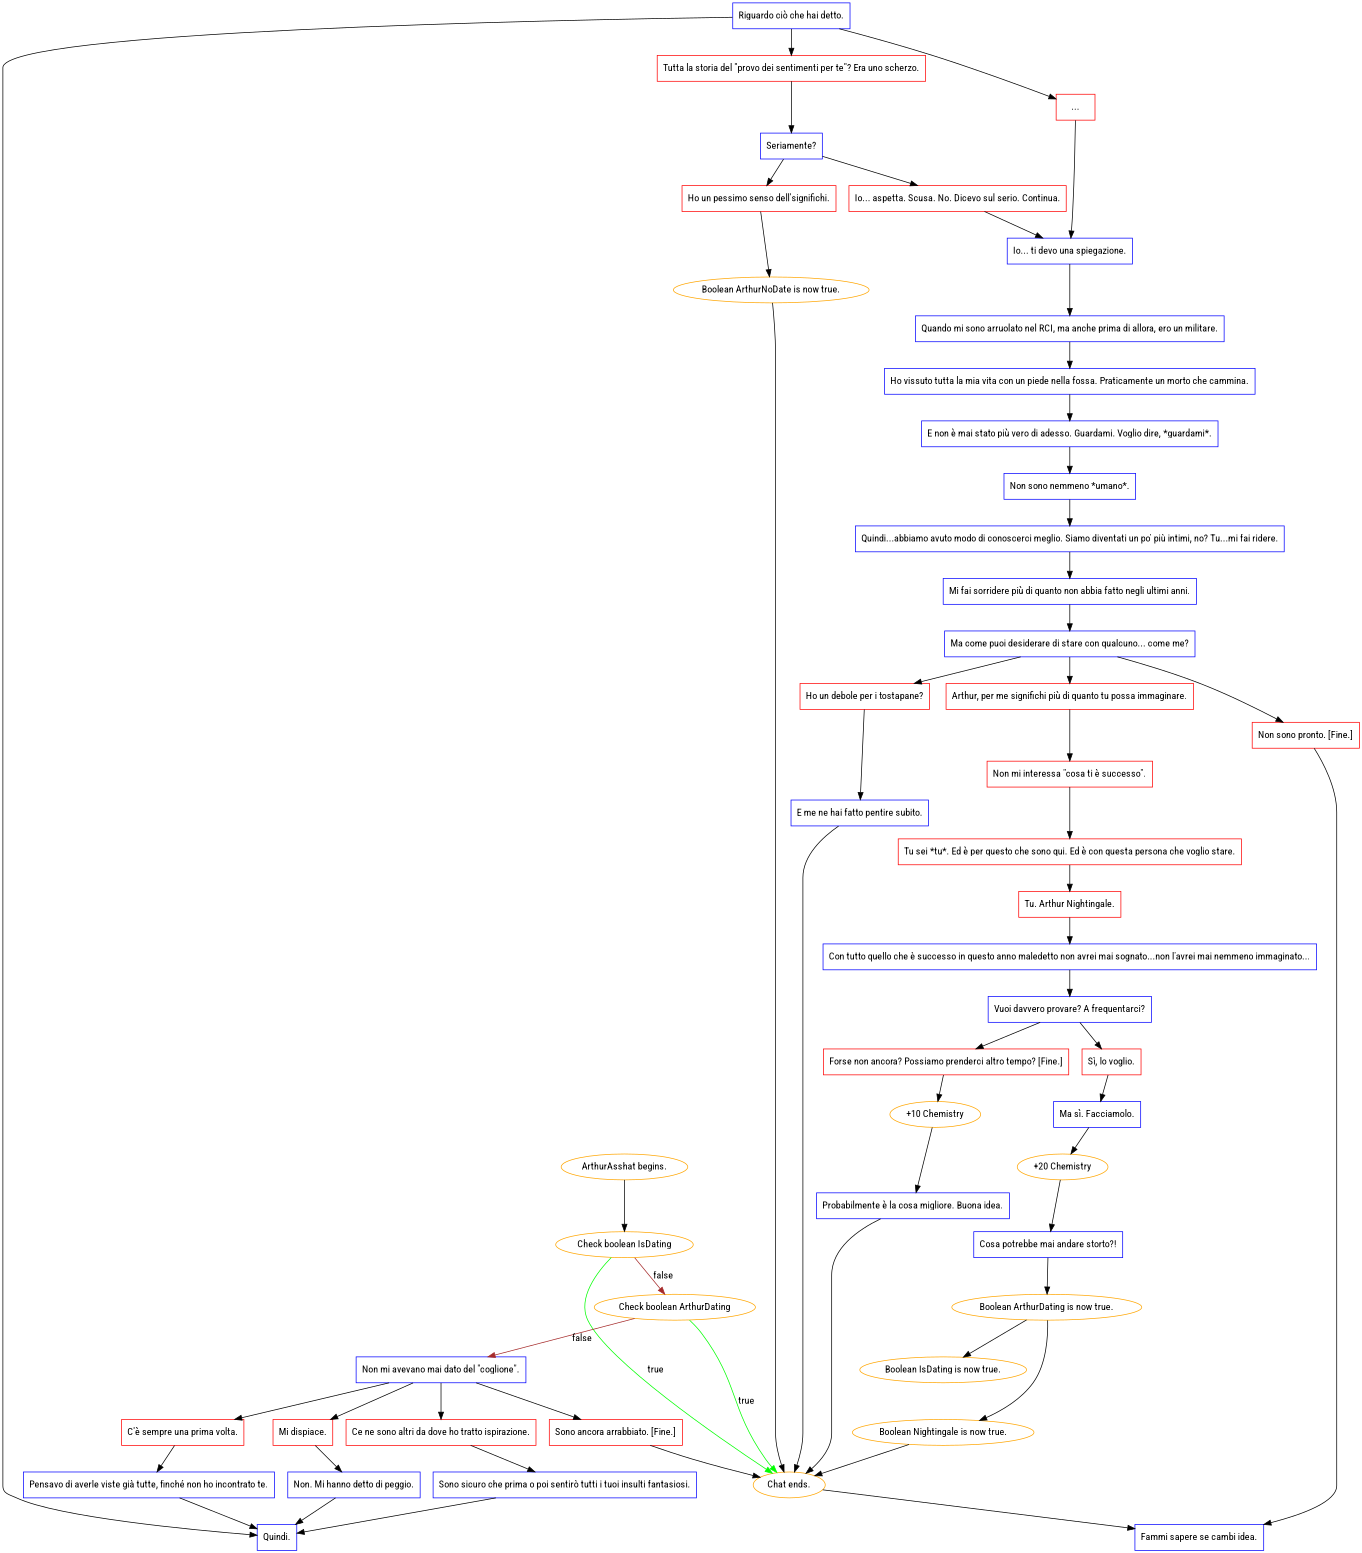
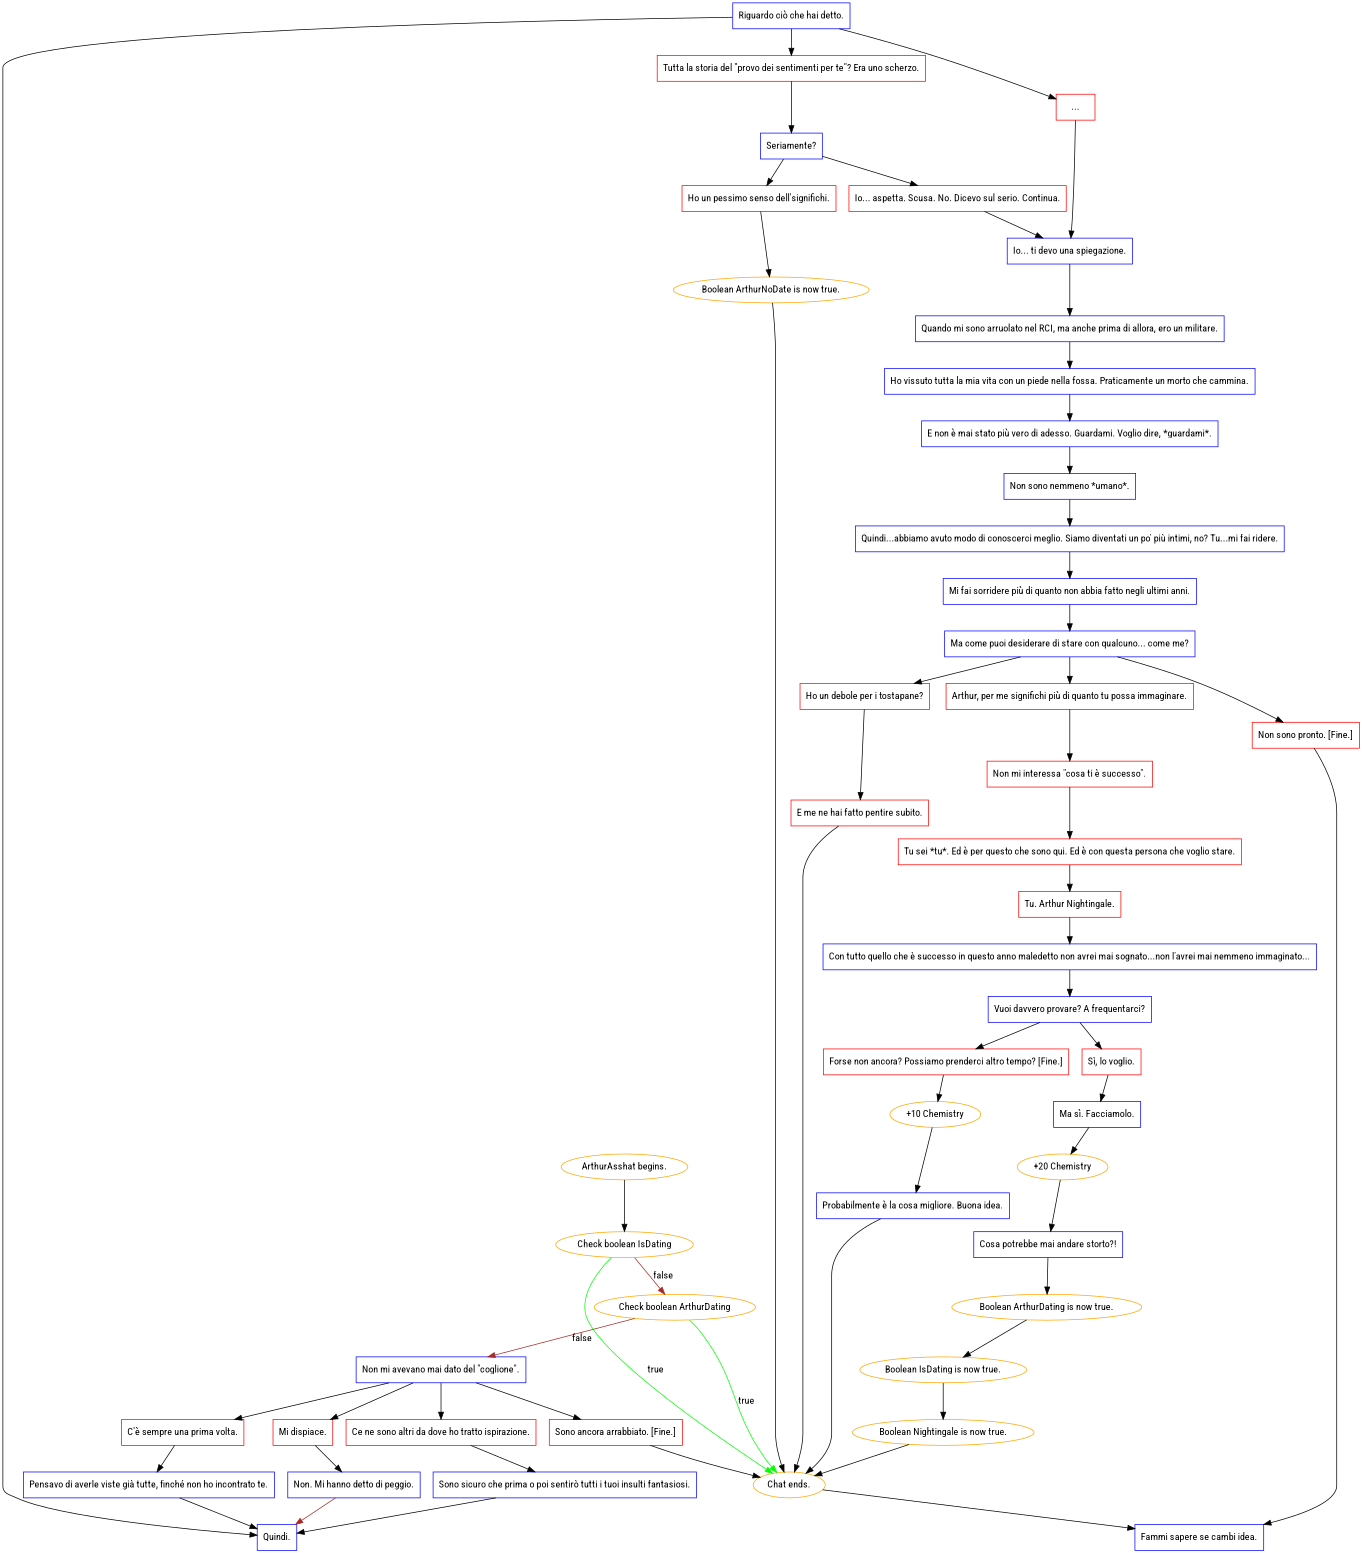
(860, 813) -> (860, 813)
(1035, 1380) -> (943, 1398)
(319, 1509) -> (319, 1509)
